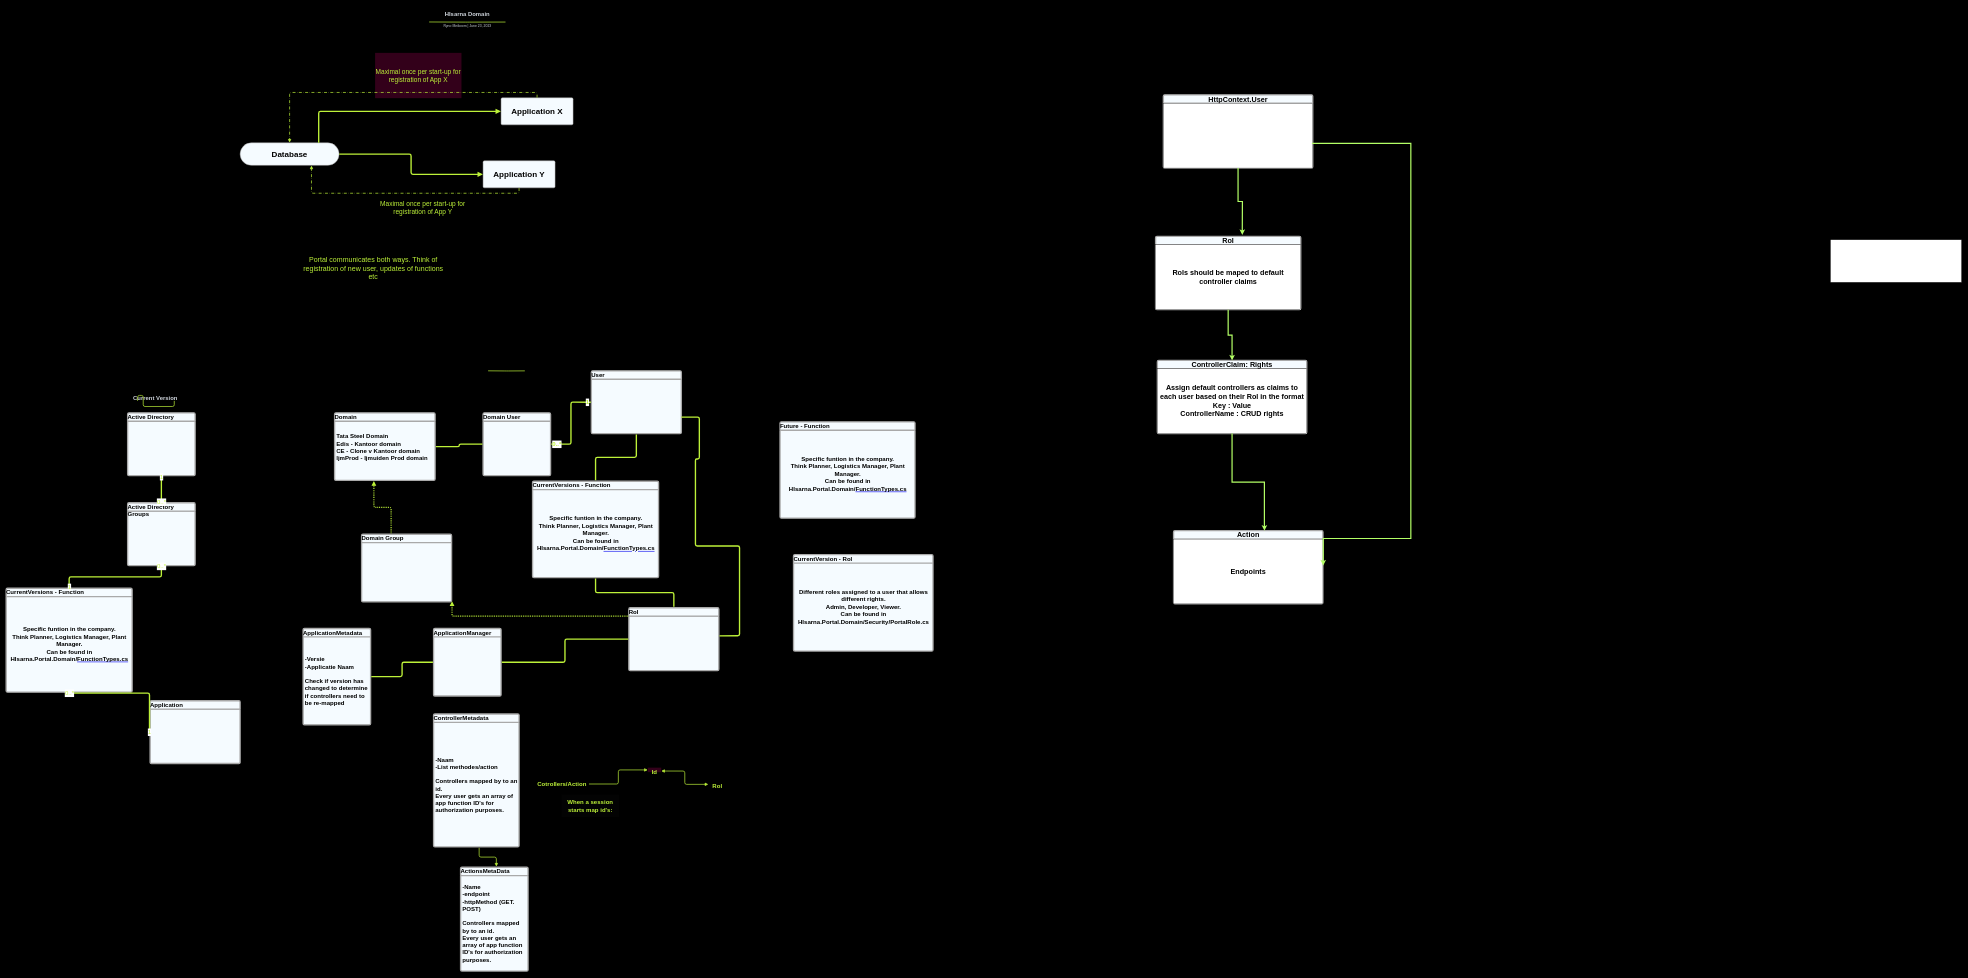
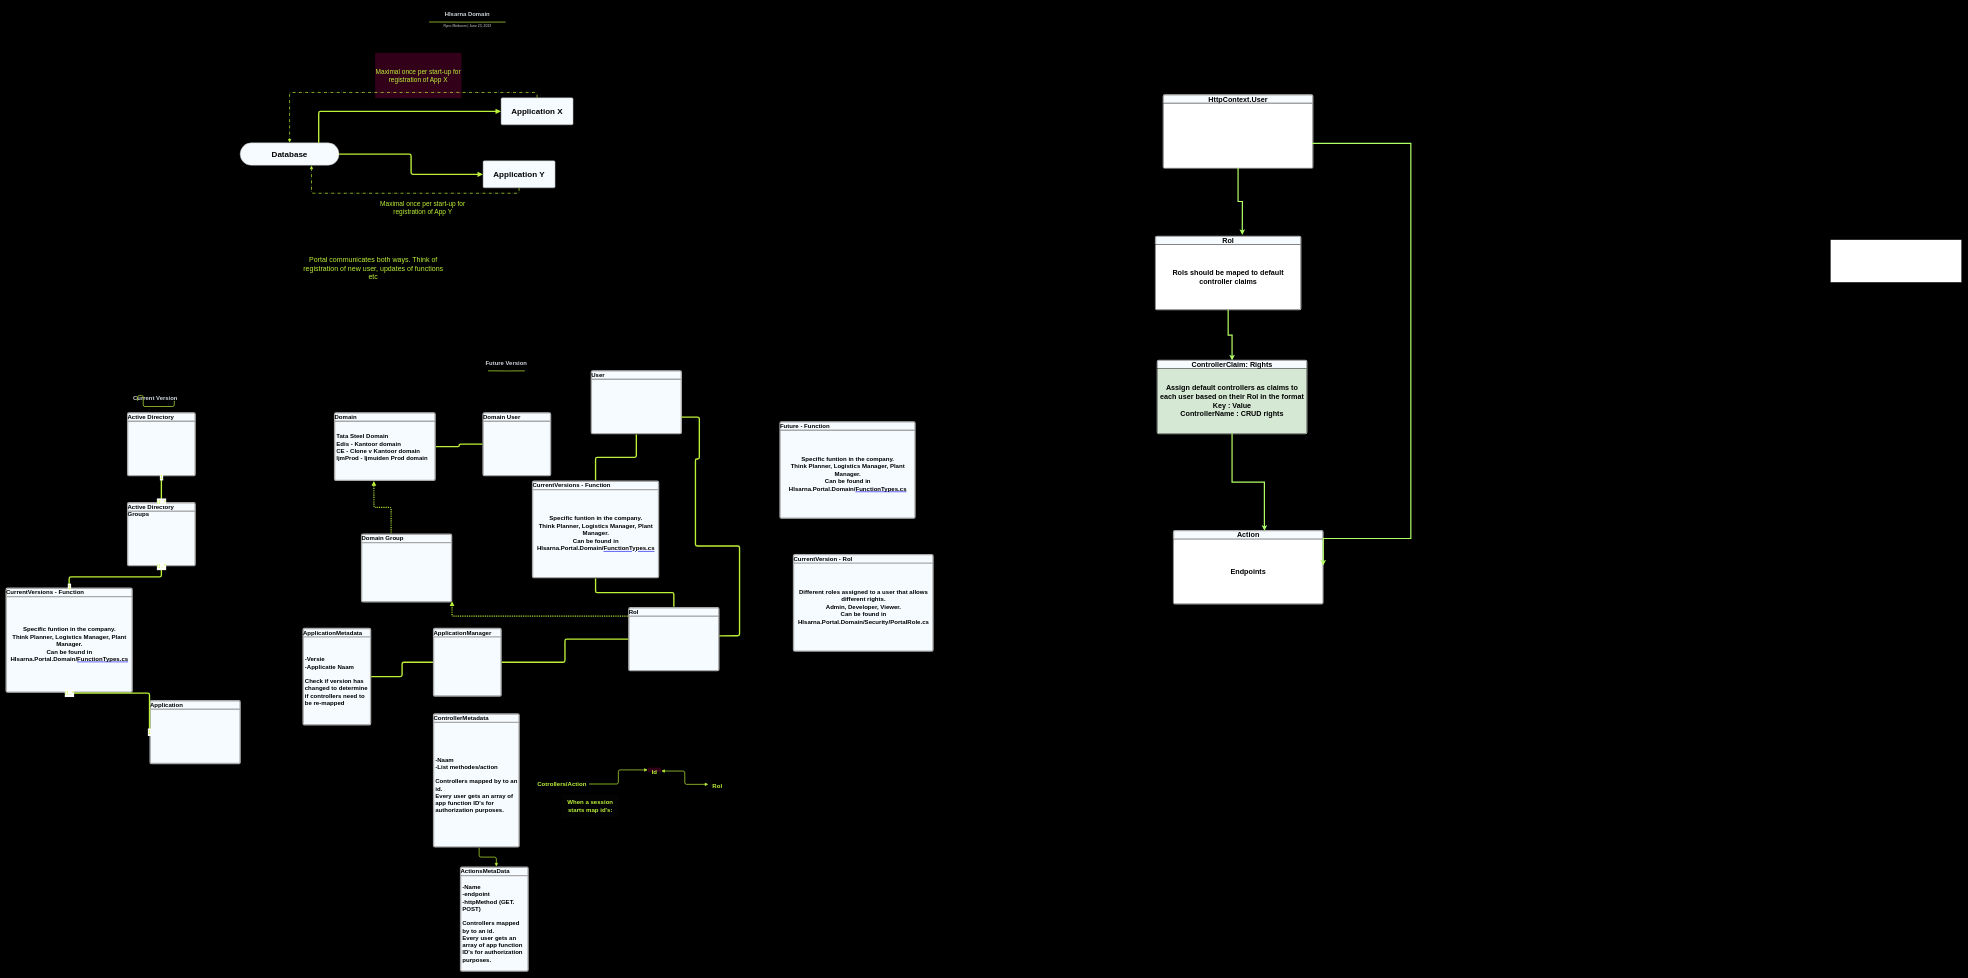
none -> (506, 362)
(1232, 401) -> (1232, 401)
(571, 423) -> none
